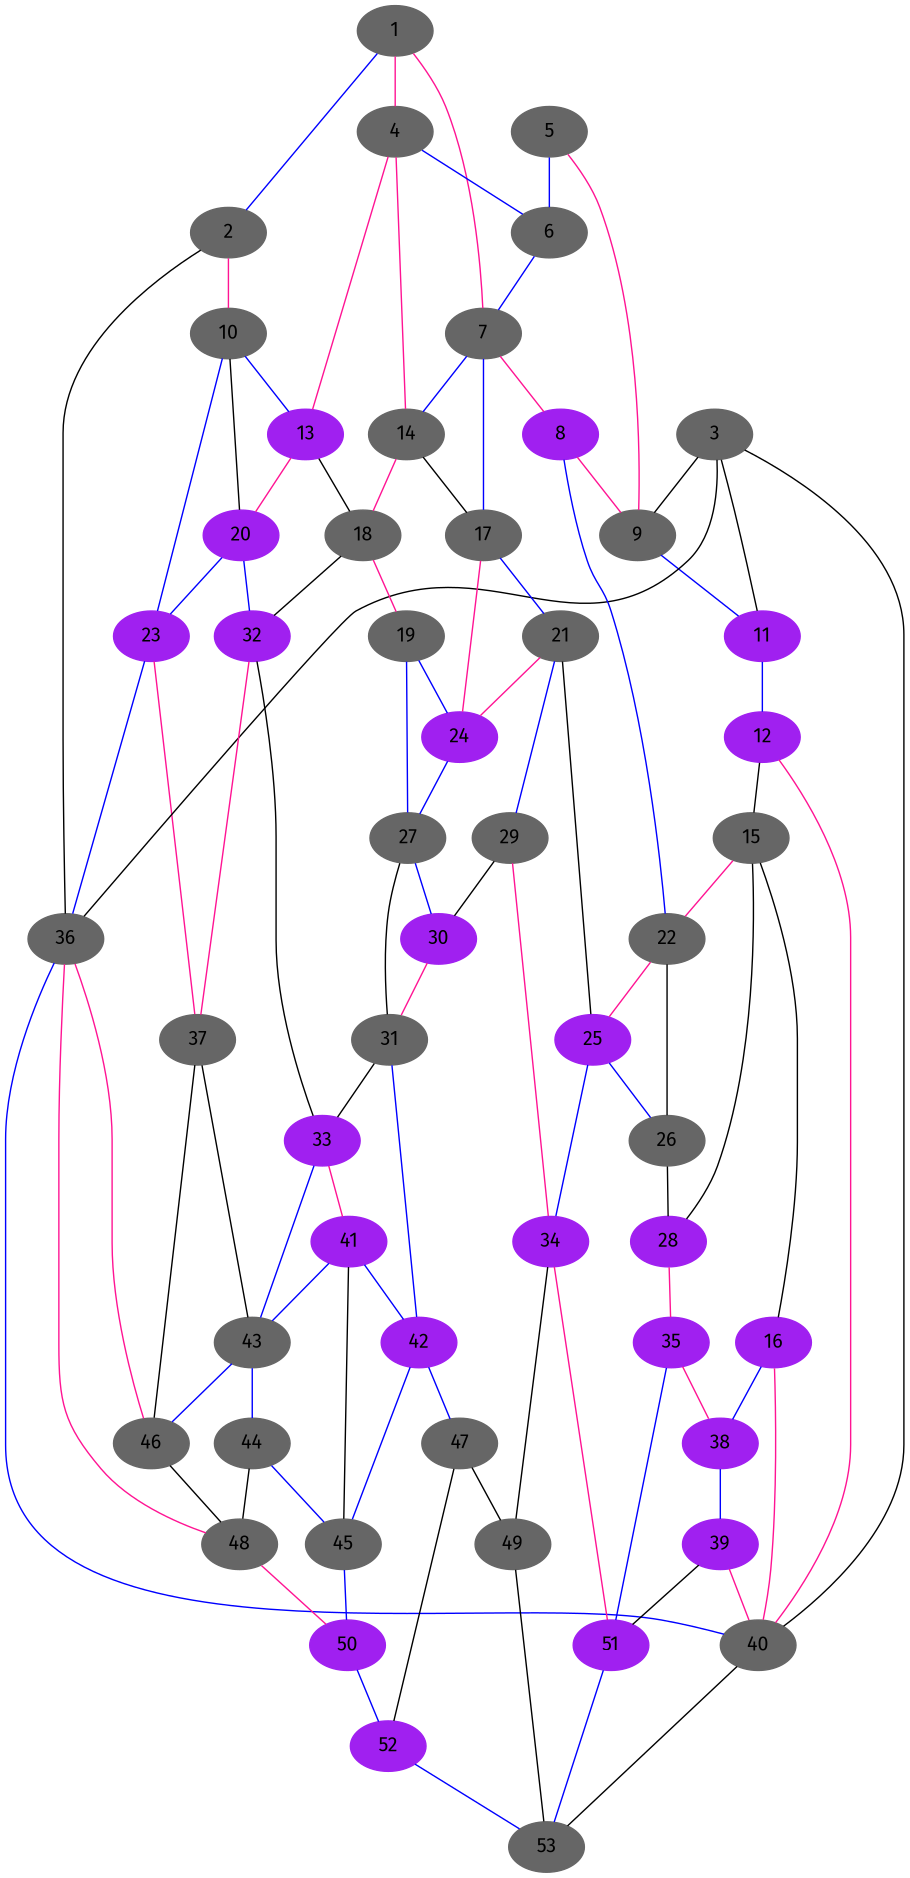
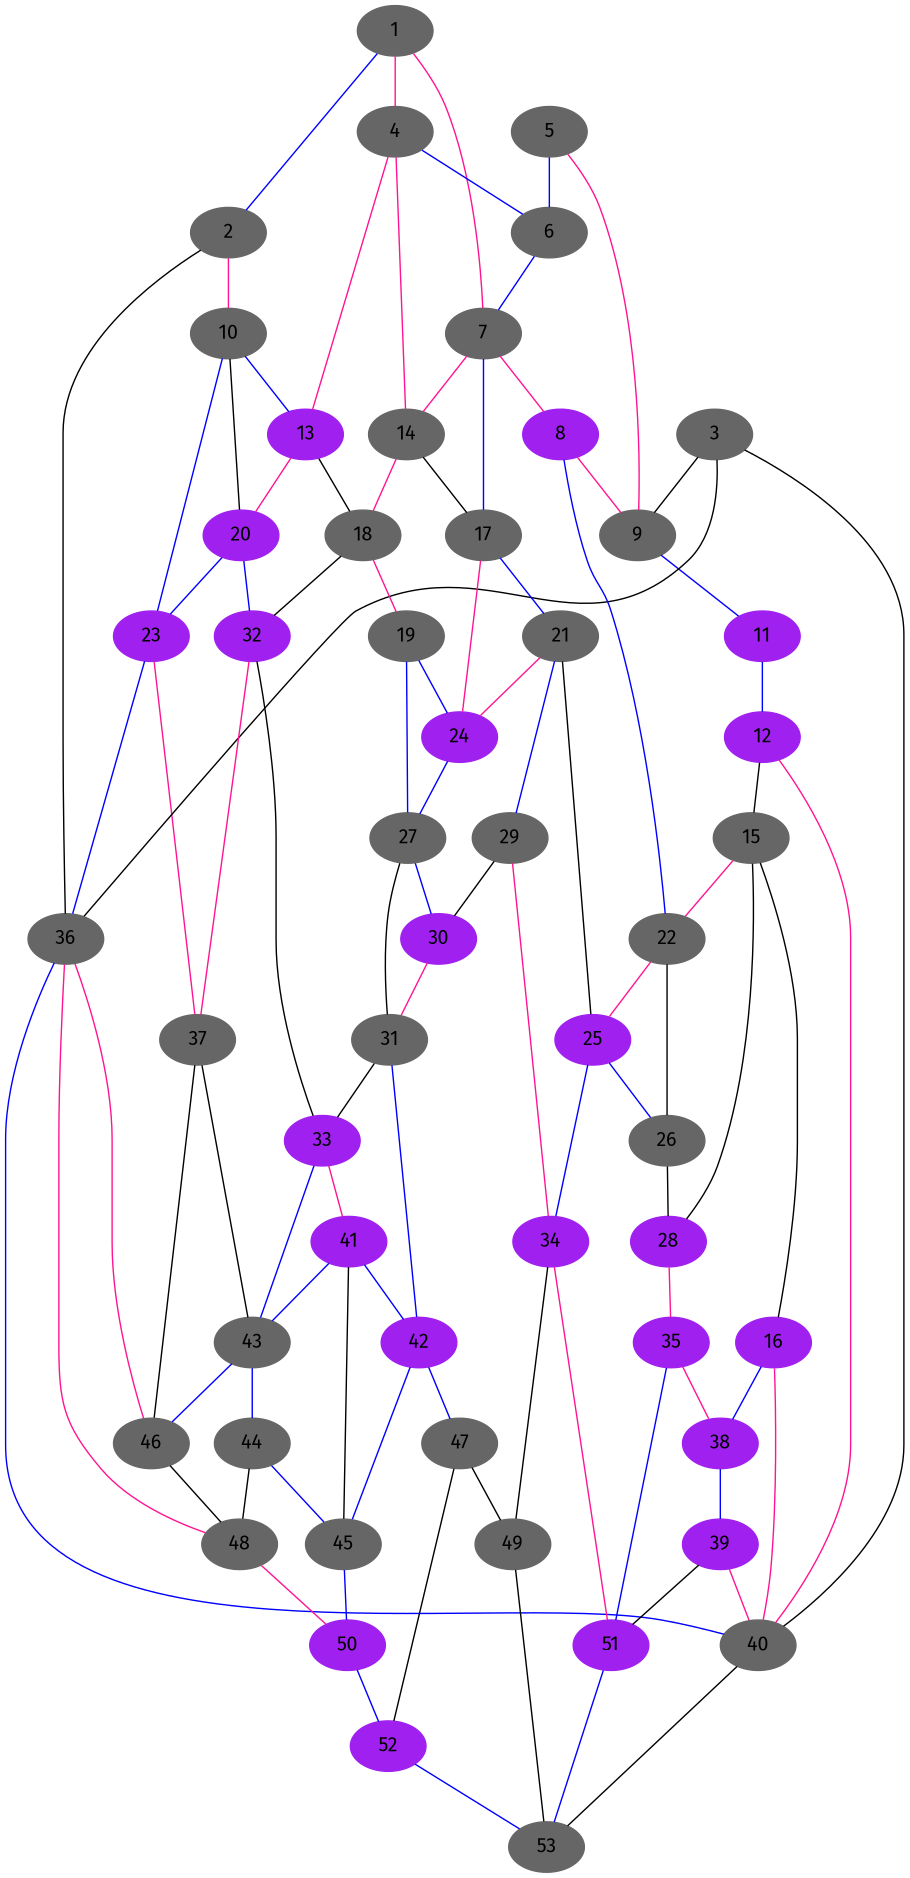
(445, 384) -> (445, 384)
(740, 535) -> none
